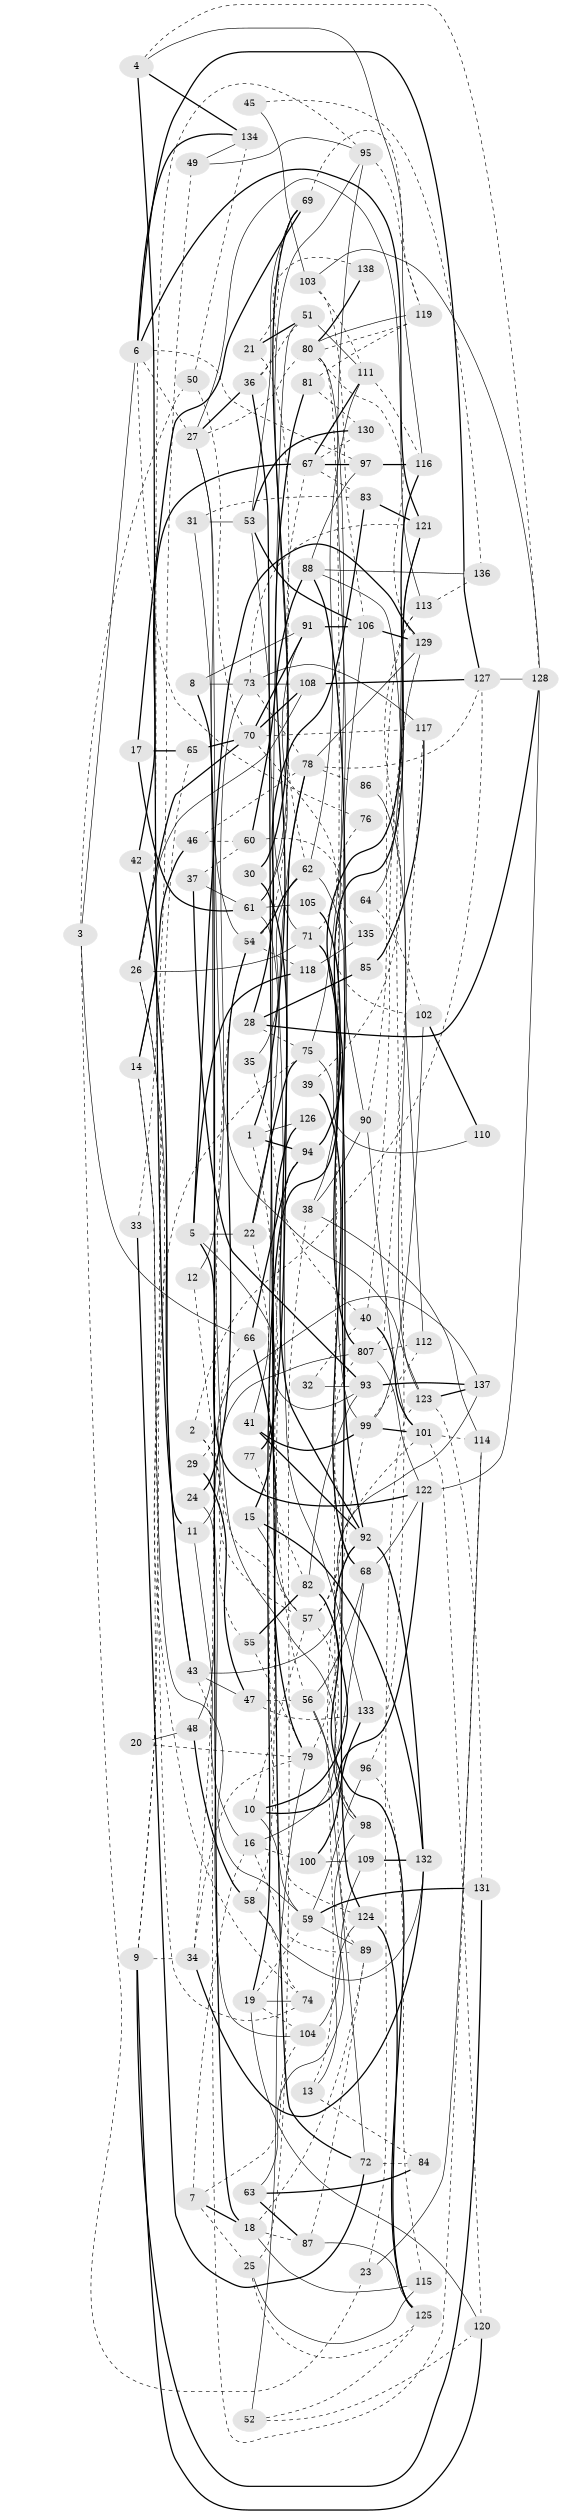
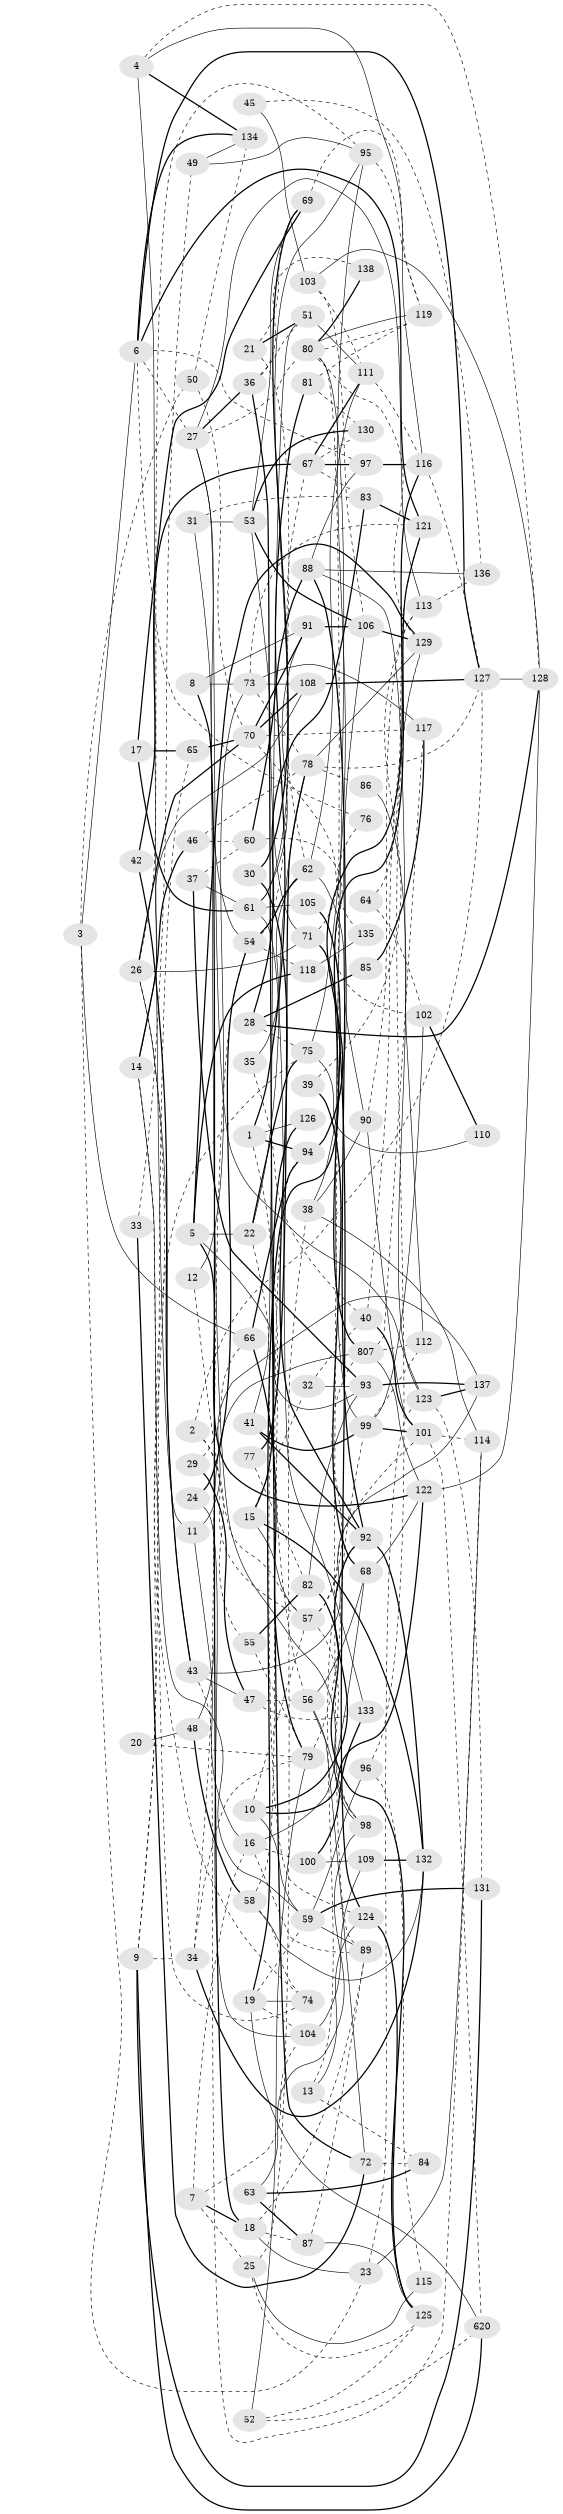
none -> (457, 566)
(401, 716) -> (401, 716)
(155, 802) -> (155, 802)
none -> (284, 1441)
(324, 2289) -> (300, 2265)
(482, 2327) -> (482, 2327)
